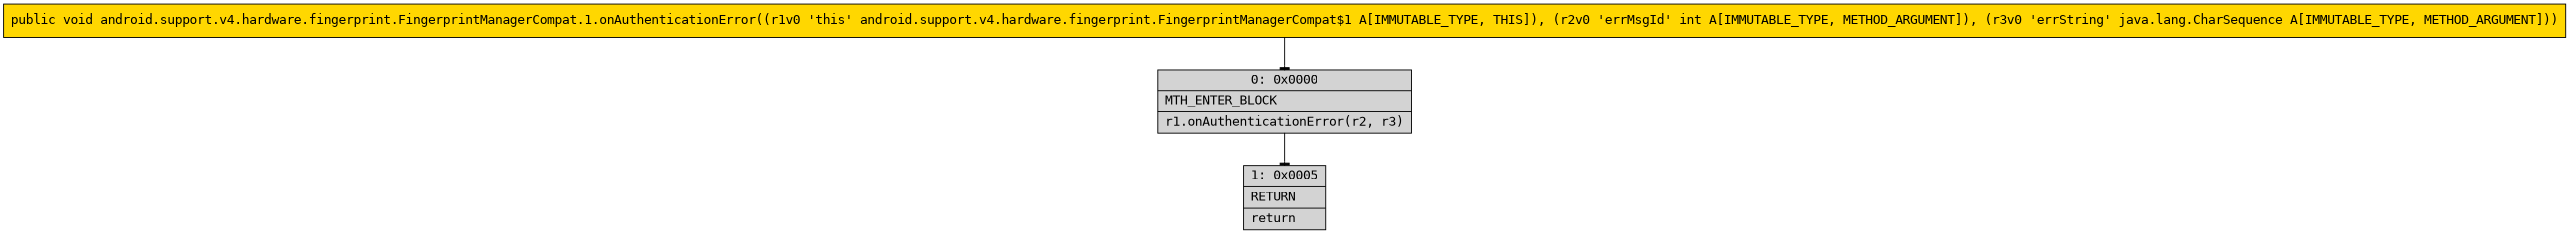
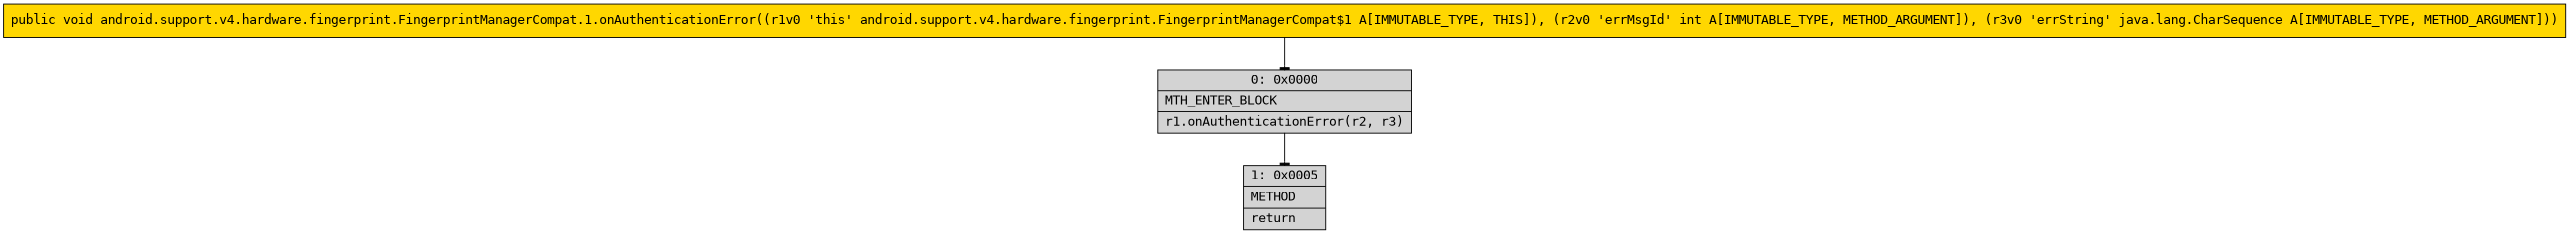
(1273, 197) -> (1273, 197)
